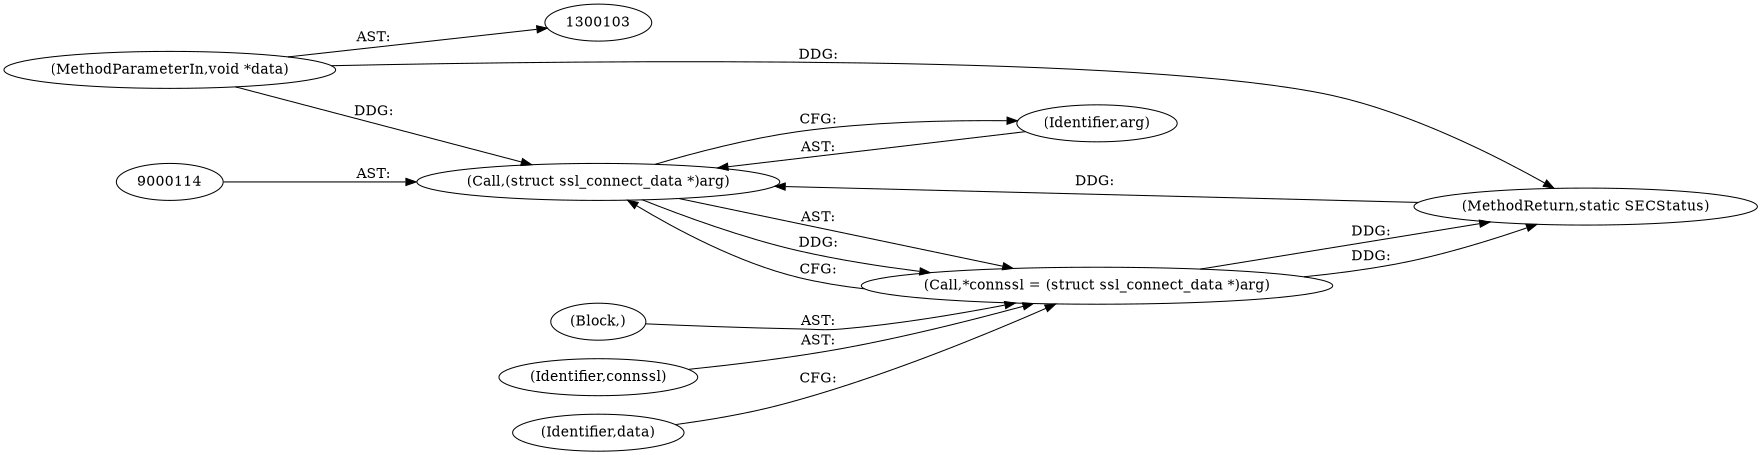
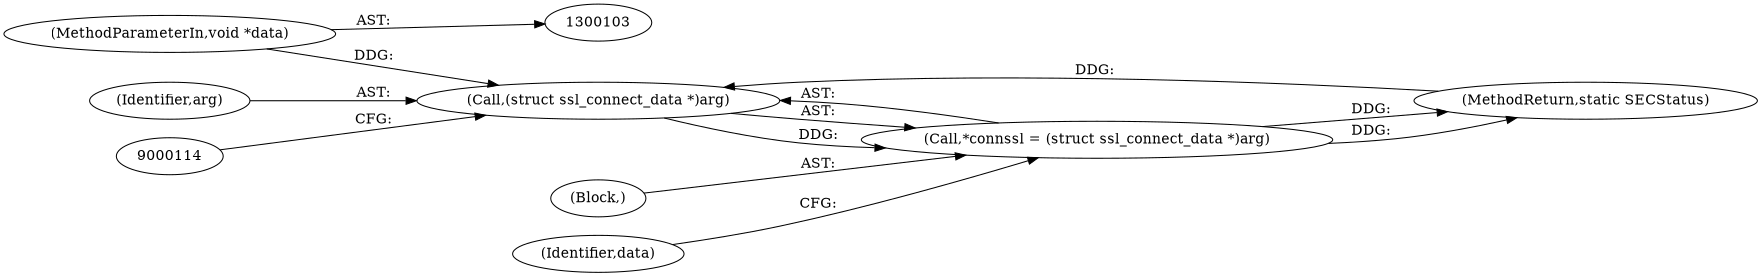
(948, 65) -> none
(829, 128) -> none
(376, 174) -> (376, 120)
(821, 270) -> (821, 94)
(598, 377) -> none
